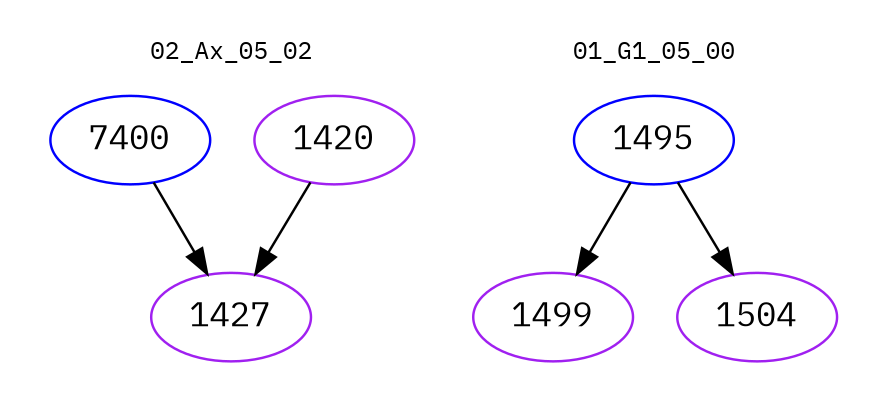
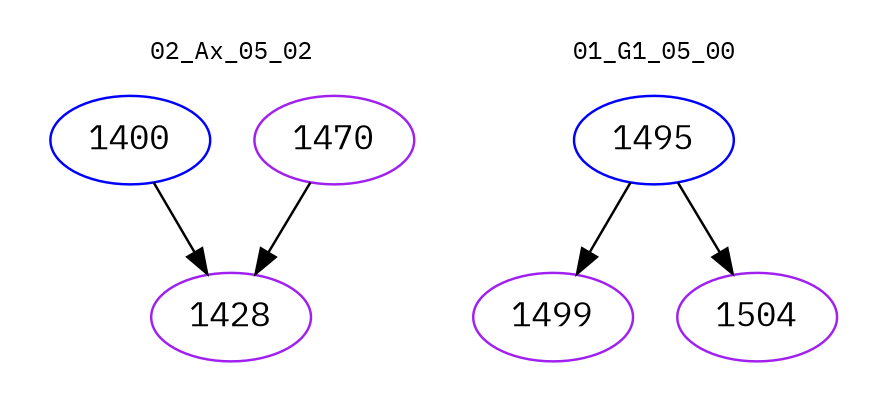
(130, 140) -> (130, 140)
(334, 140) -> (334, 140)
(231, 317) -> (231, 317)
